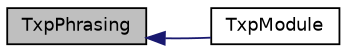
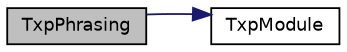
(188, 38) -> (170, 14)
